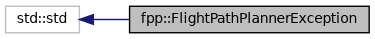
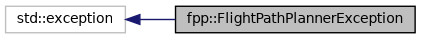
(42, 20) -> (65, 20)
